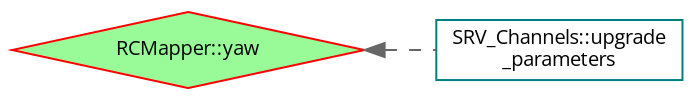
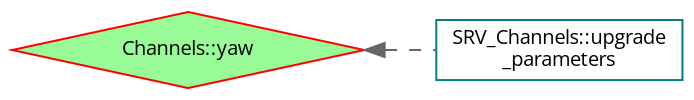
(188, 50) -> (188, 50)
